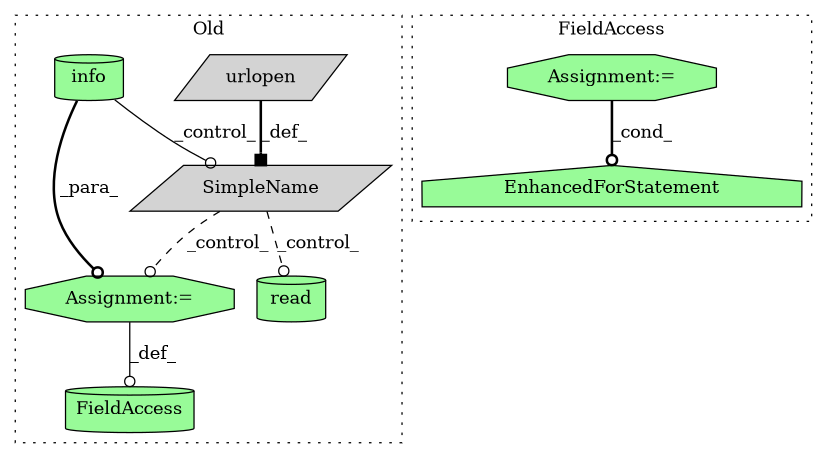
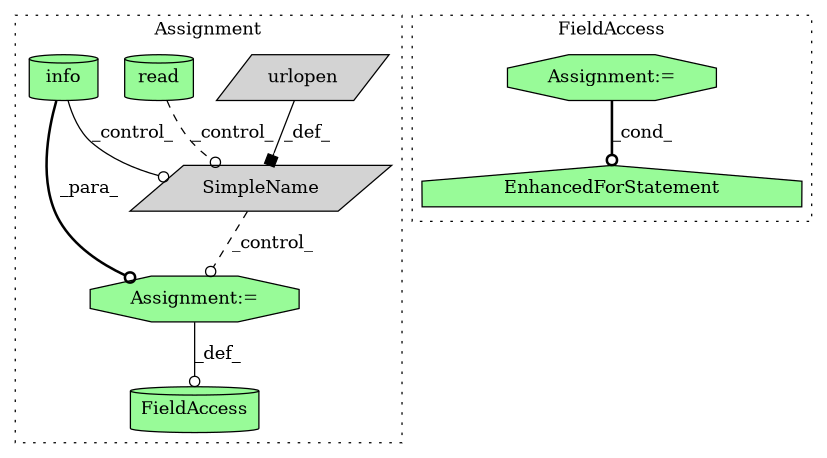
(209, 30) -> (209, 30)
(261, 127) -> (284, 127)
(275, 239) -> (185, 133)
